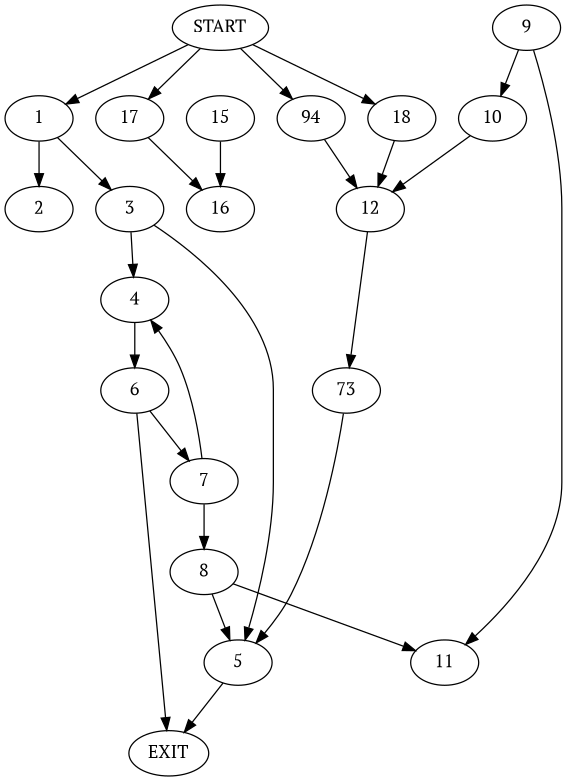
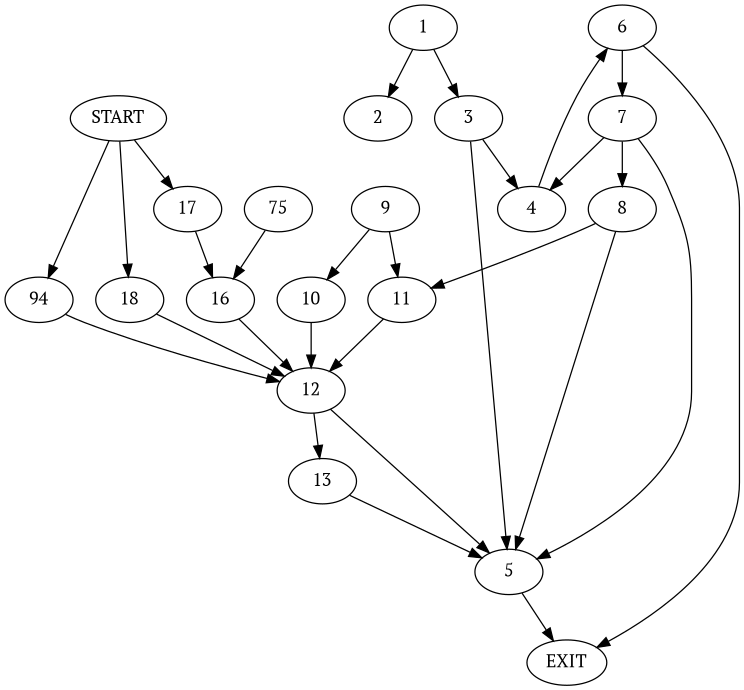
(133, 72) -> none
(220, 118) -> (278, 209)
none -> (261, 341)
none -> (361, 341)
none -> (692, 373)
(346, 391) -> (322, 481)
none -> (405, 477)
